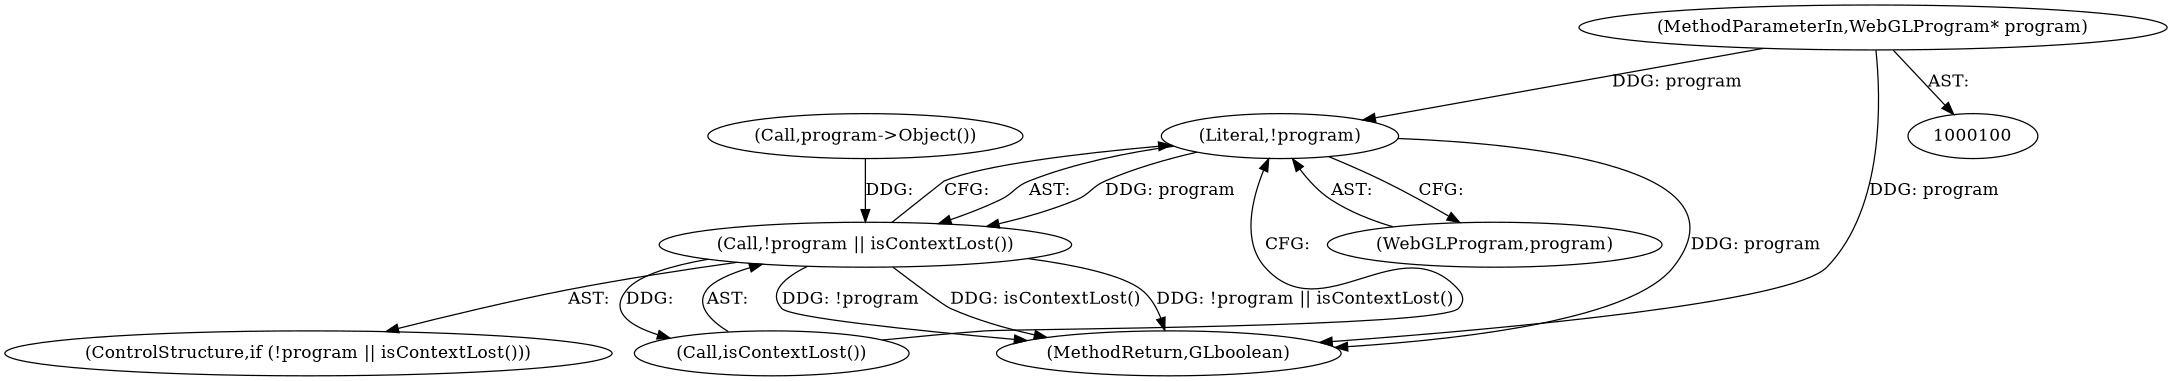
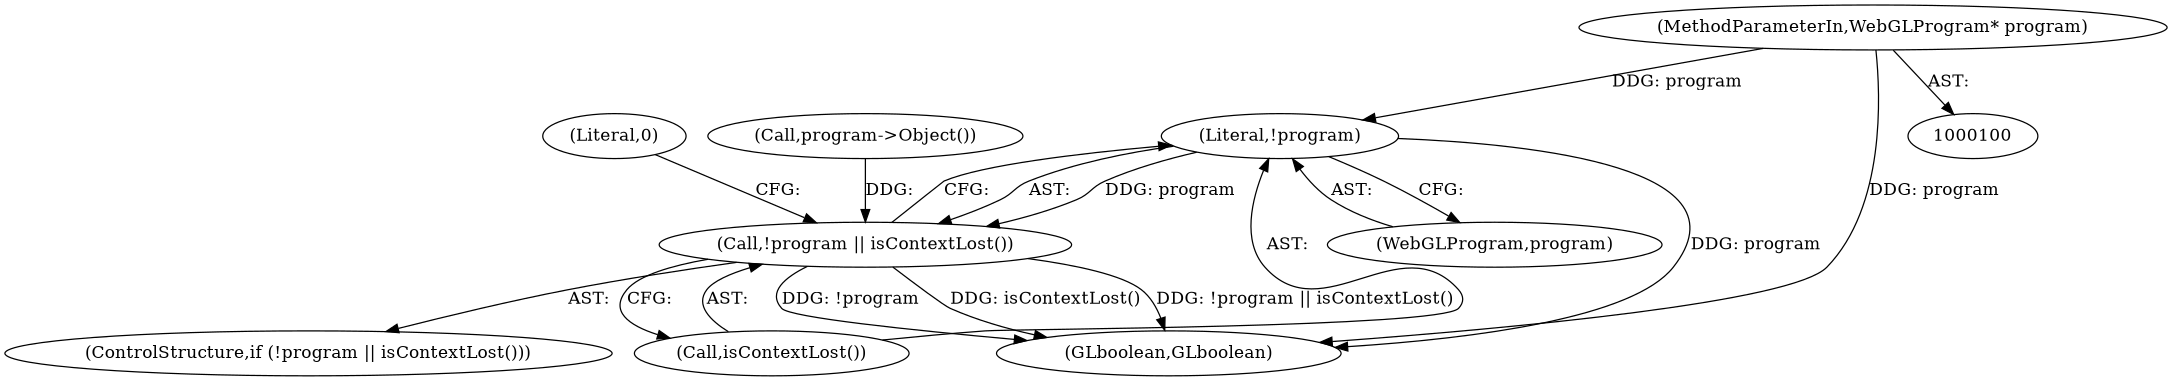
none -> (614, 136)
(1291, 245) -> (1291, 245)
(652, 299) -> (652, 299)
(1169, 353) -> (1169, 353)
